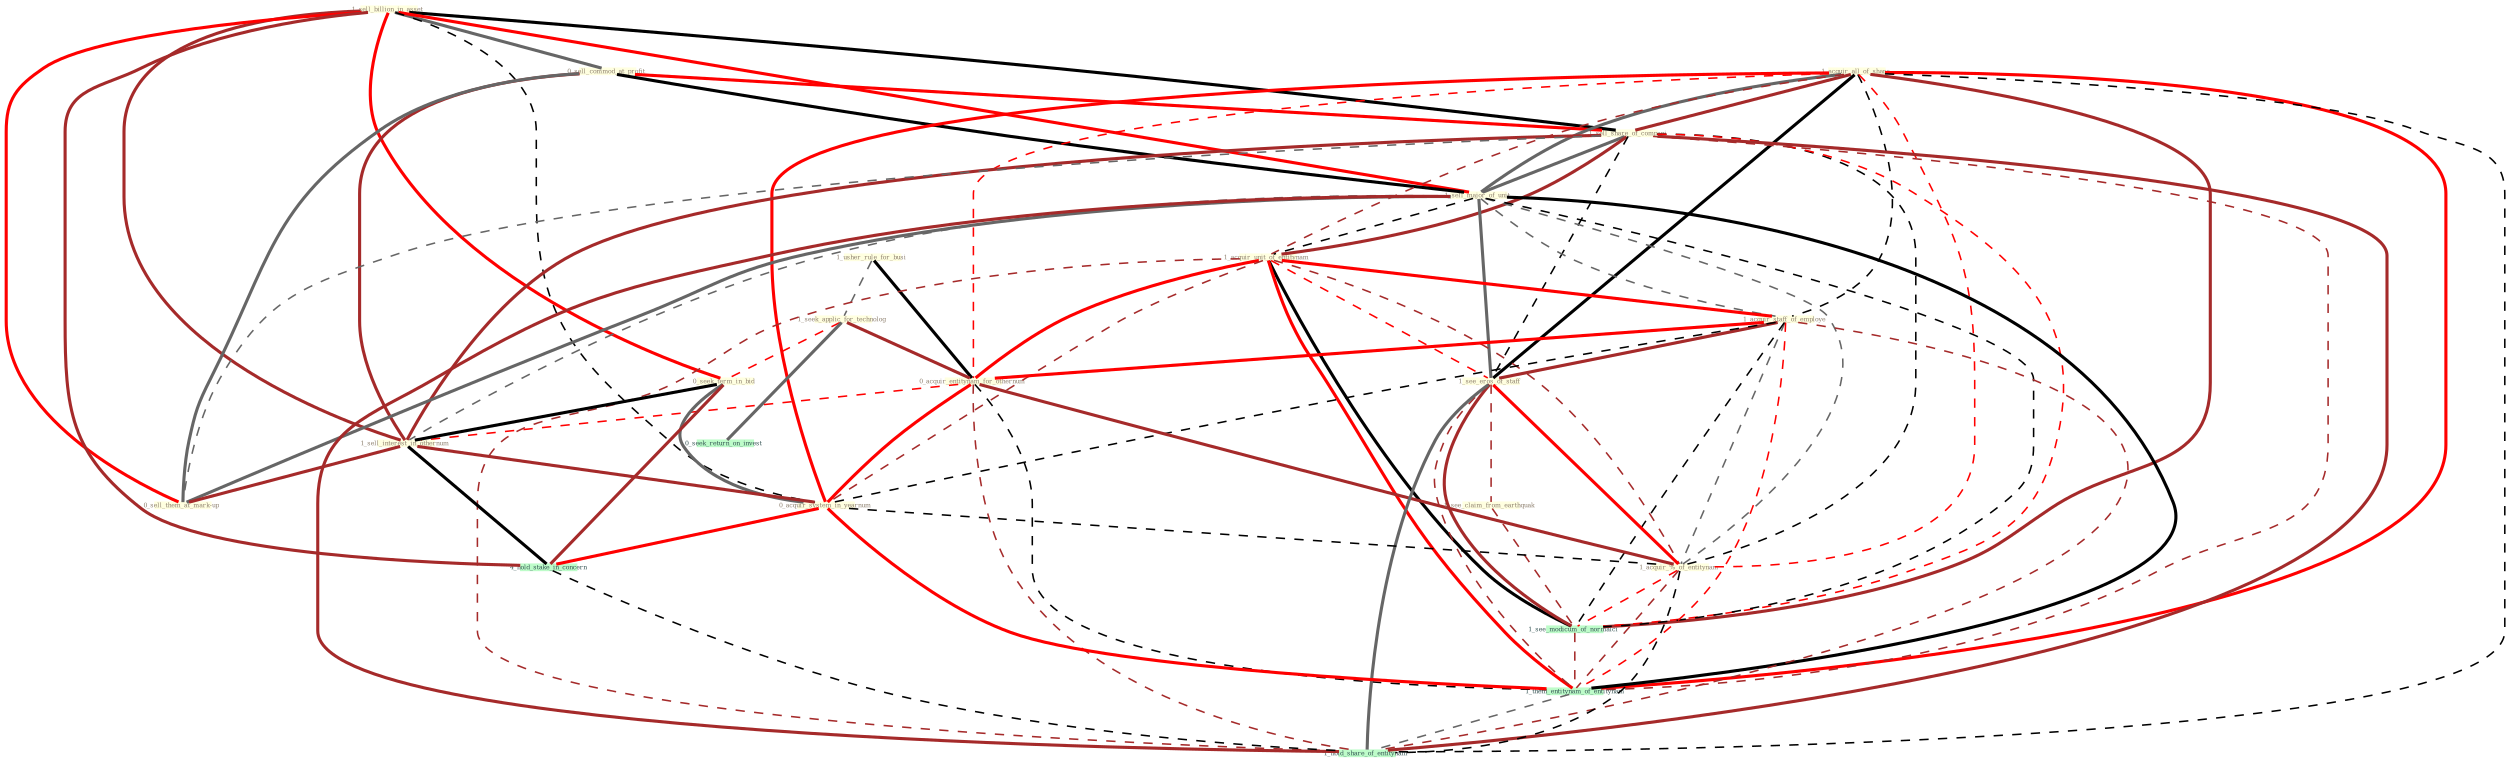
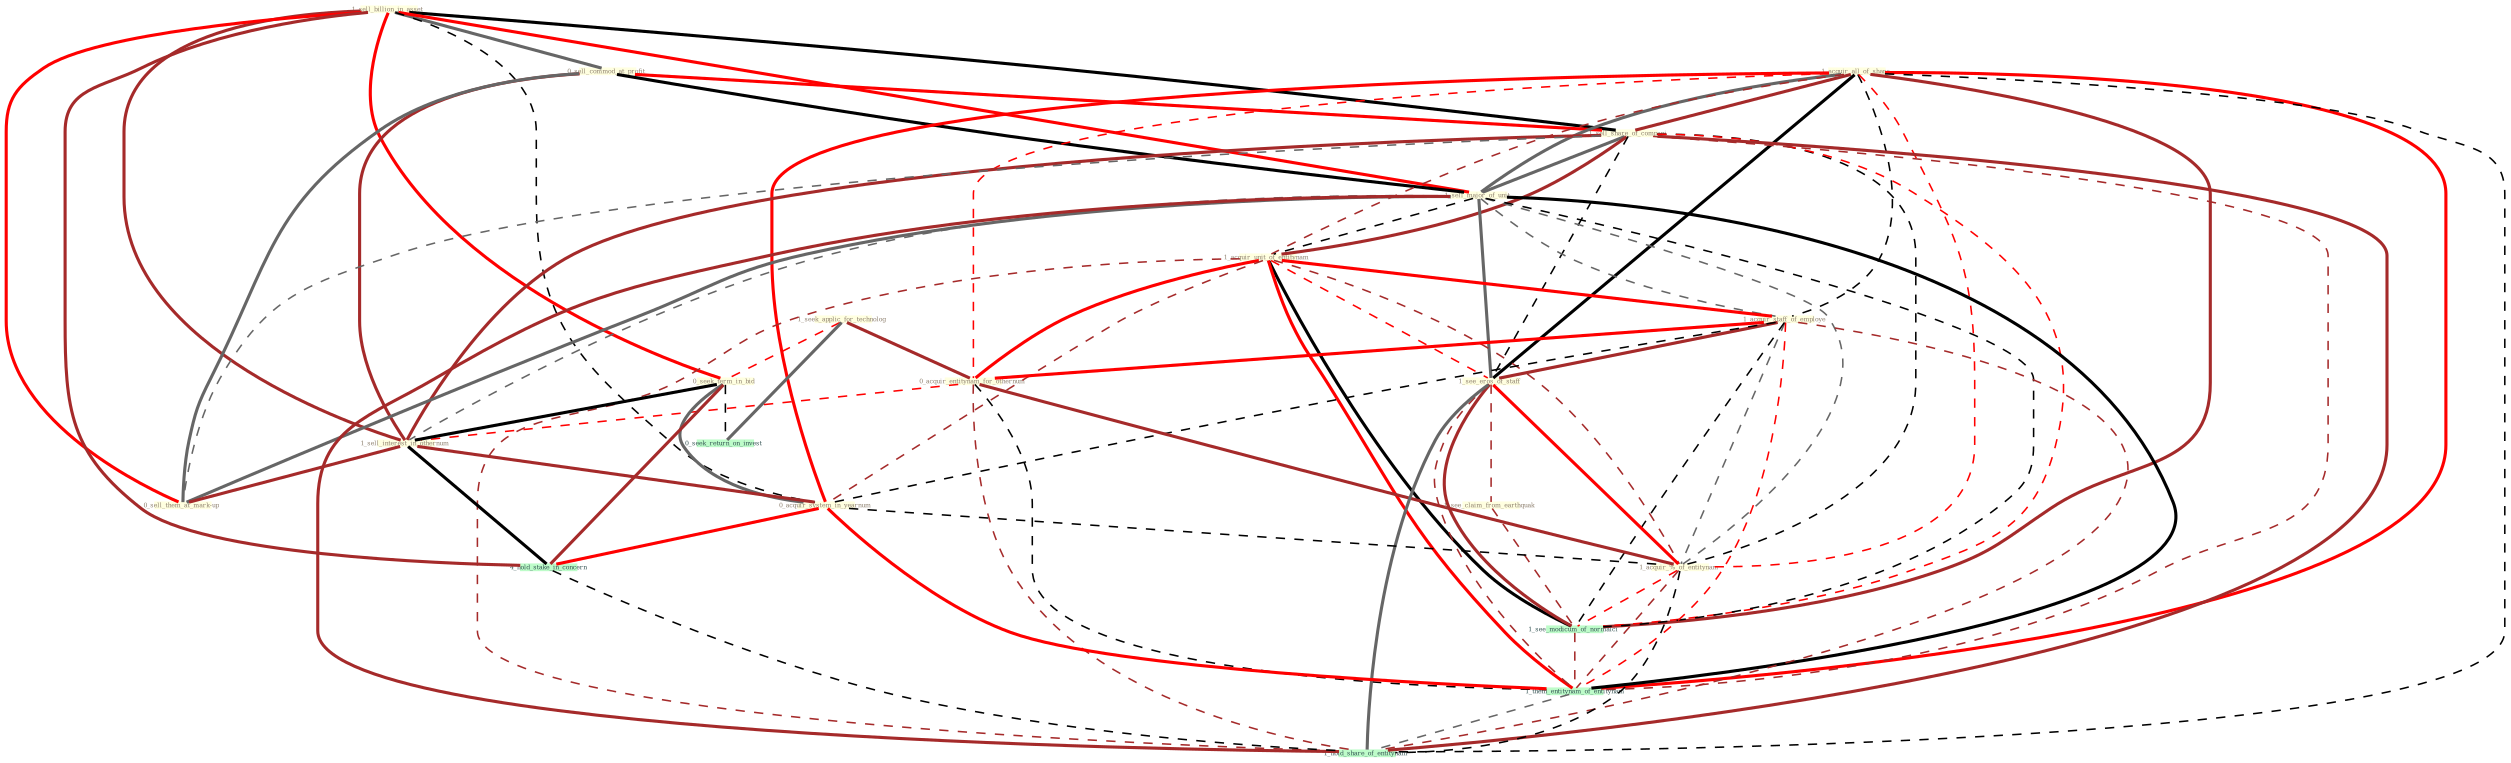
(873, 257) -> none
none -> (725, 419)
(895, 438) -> none
